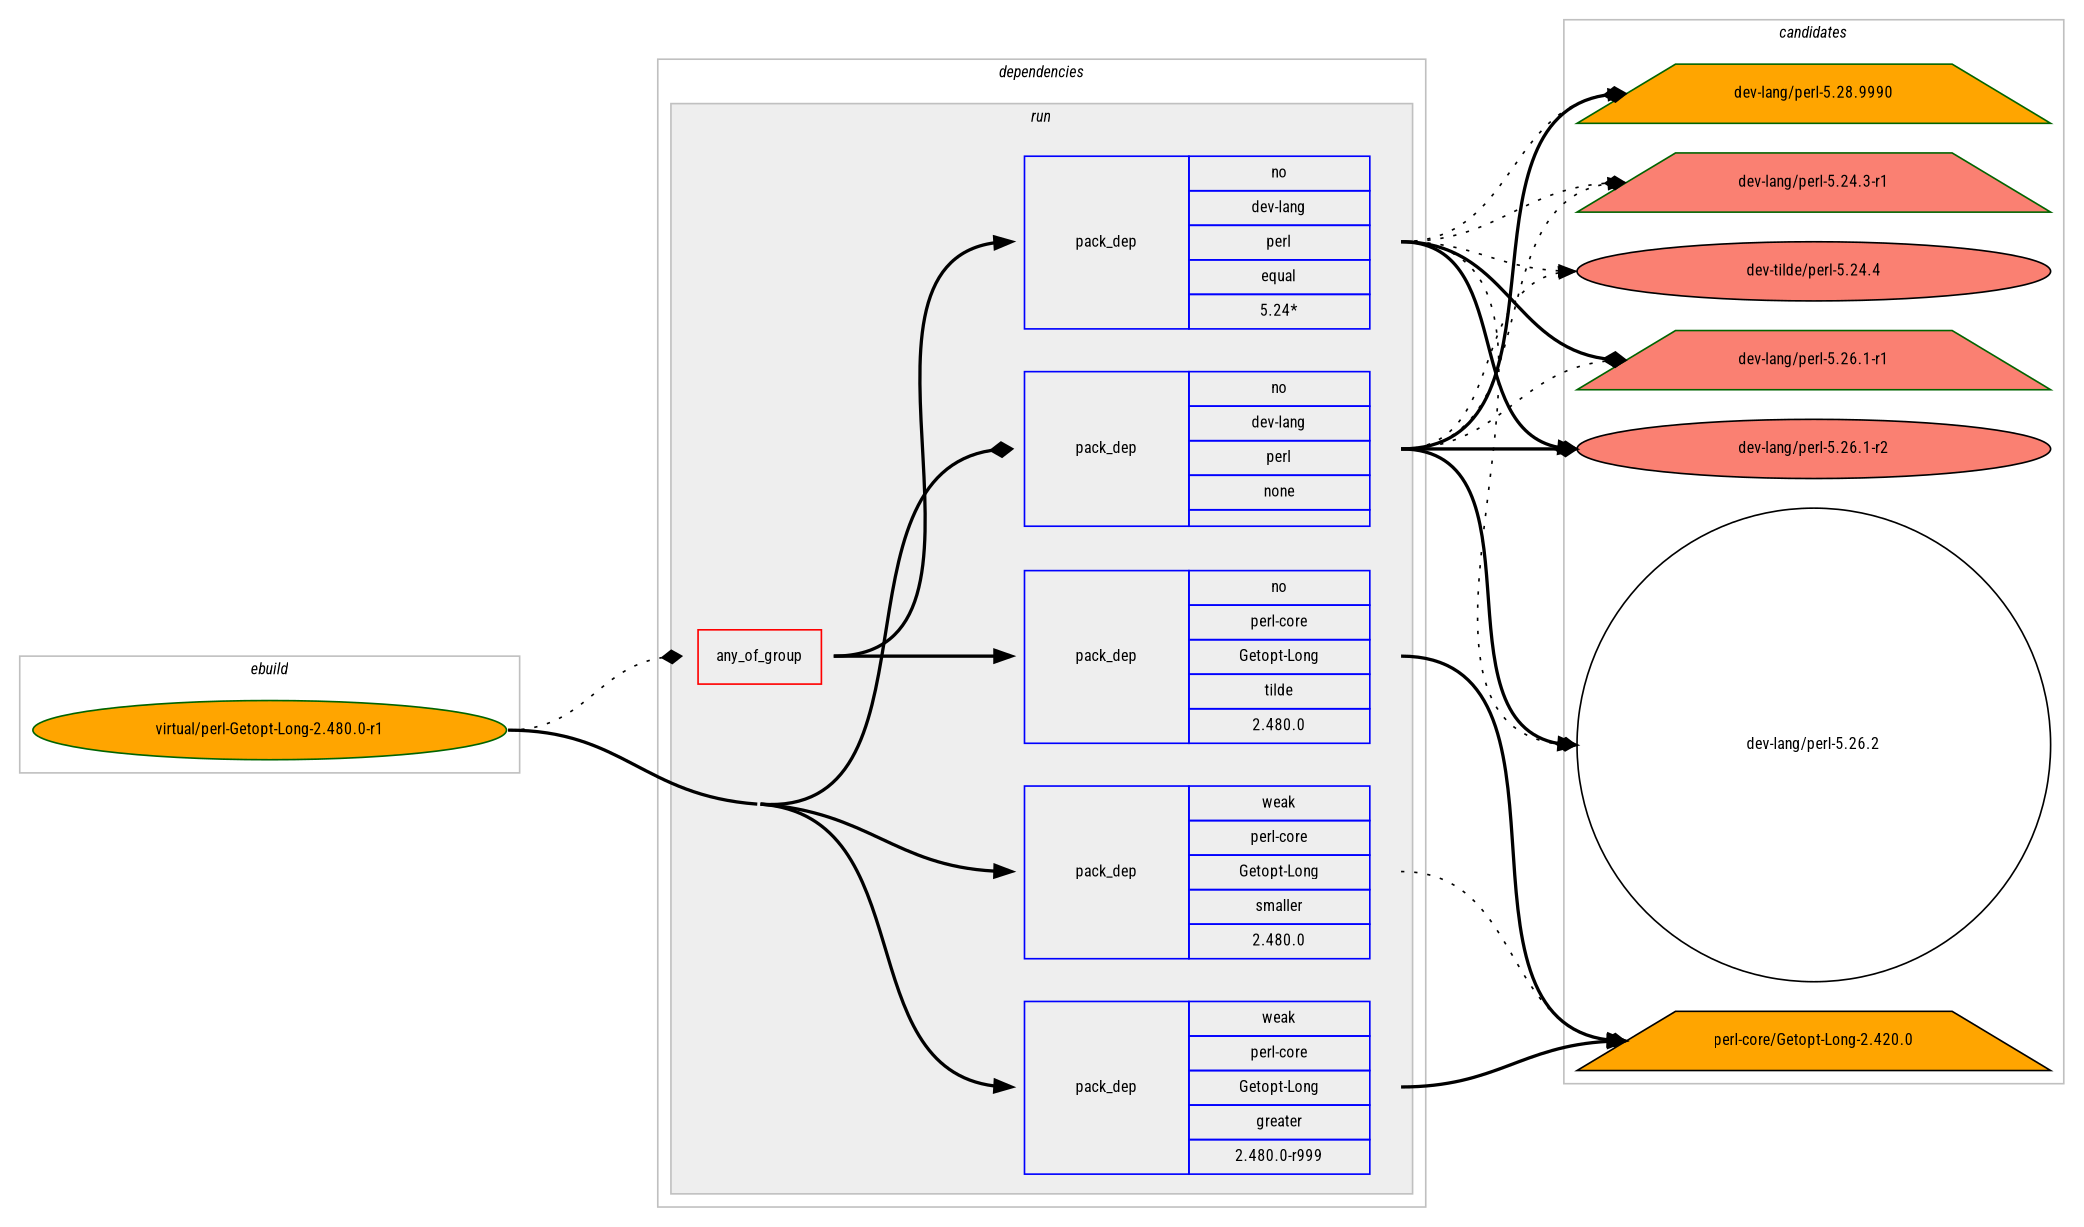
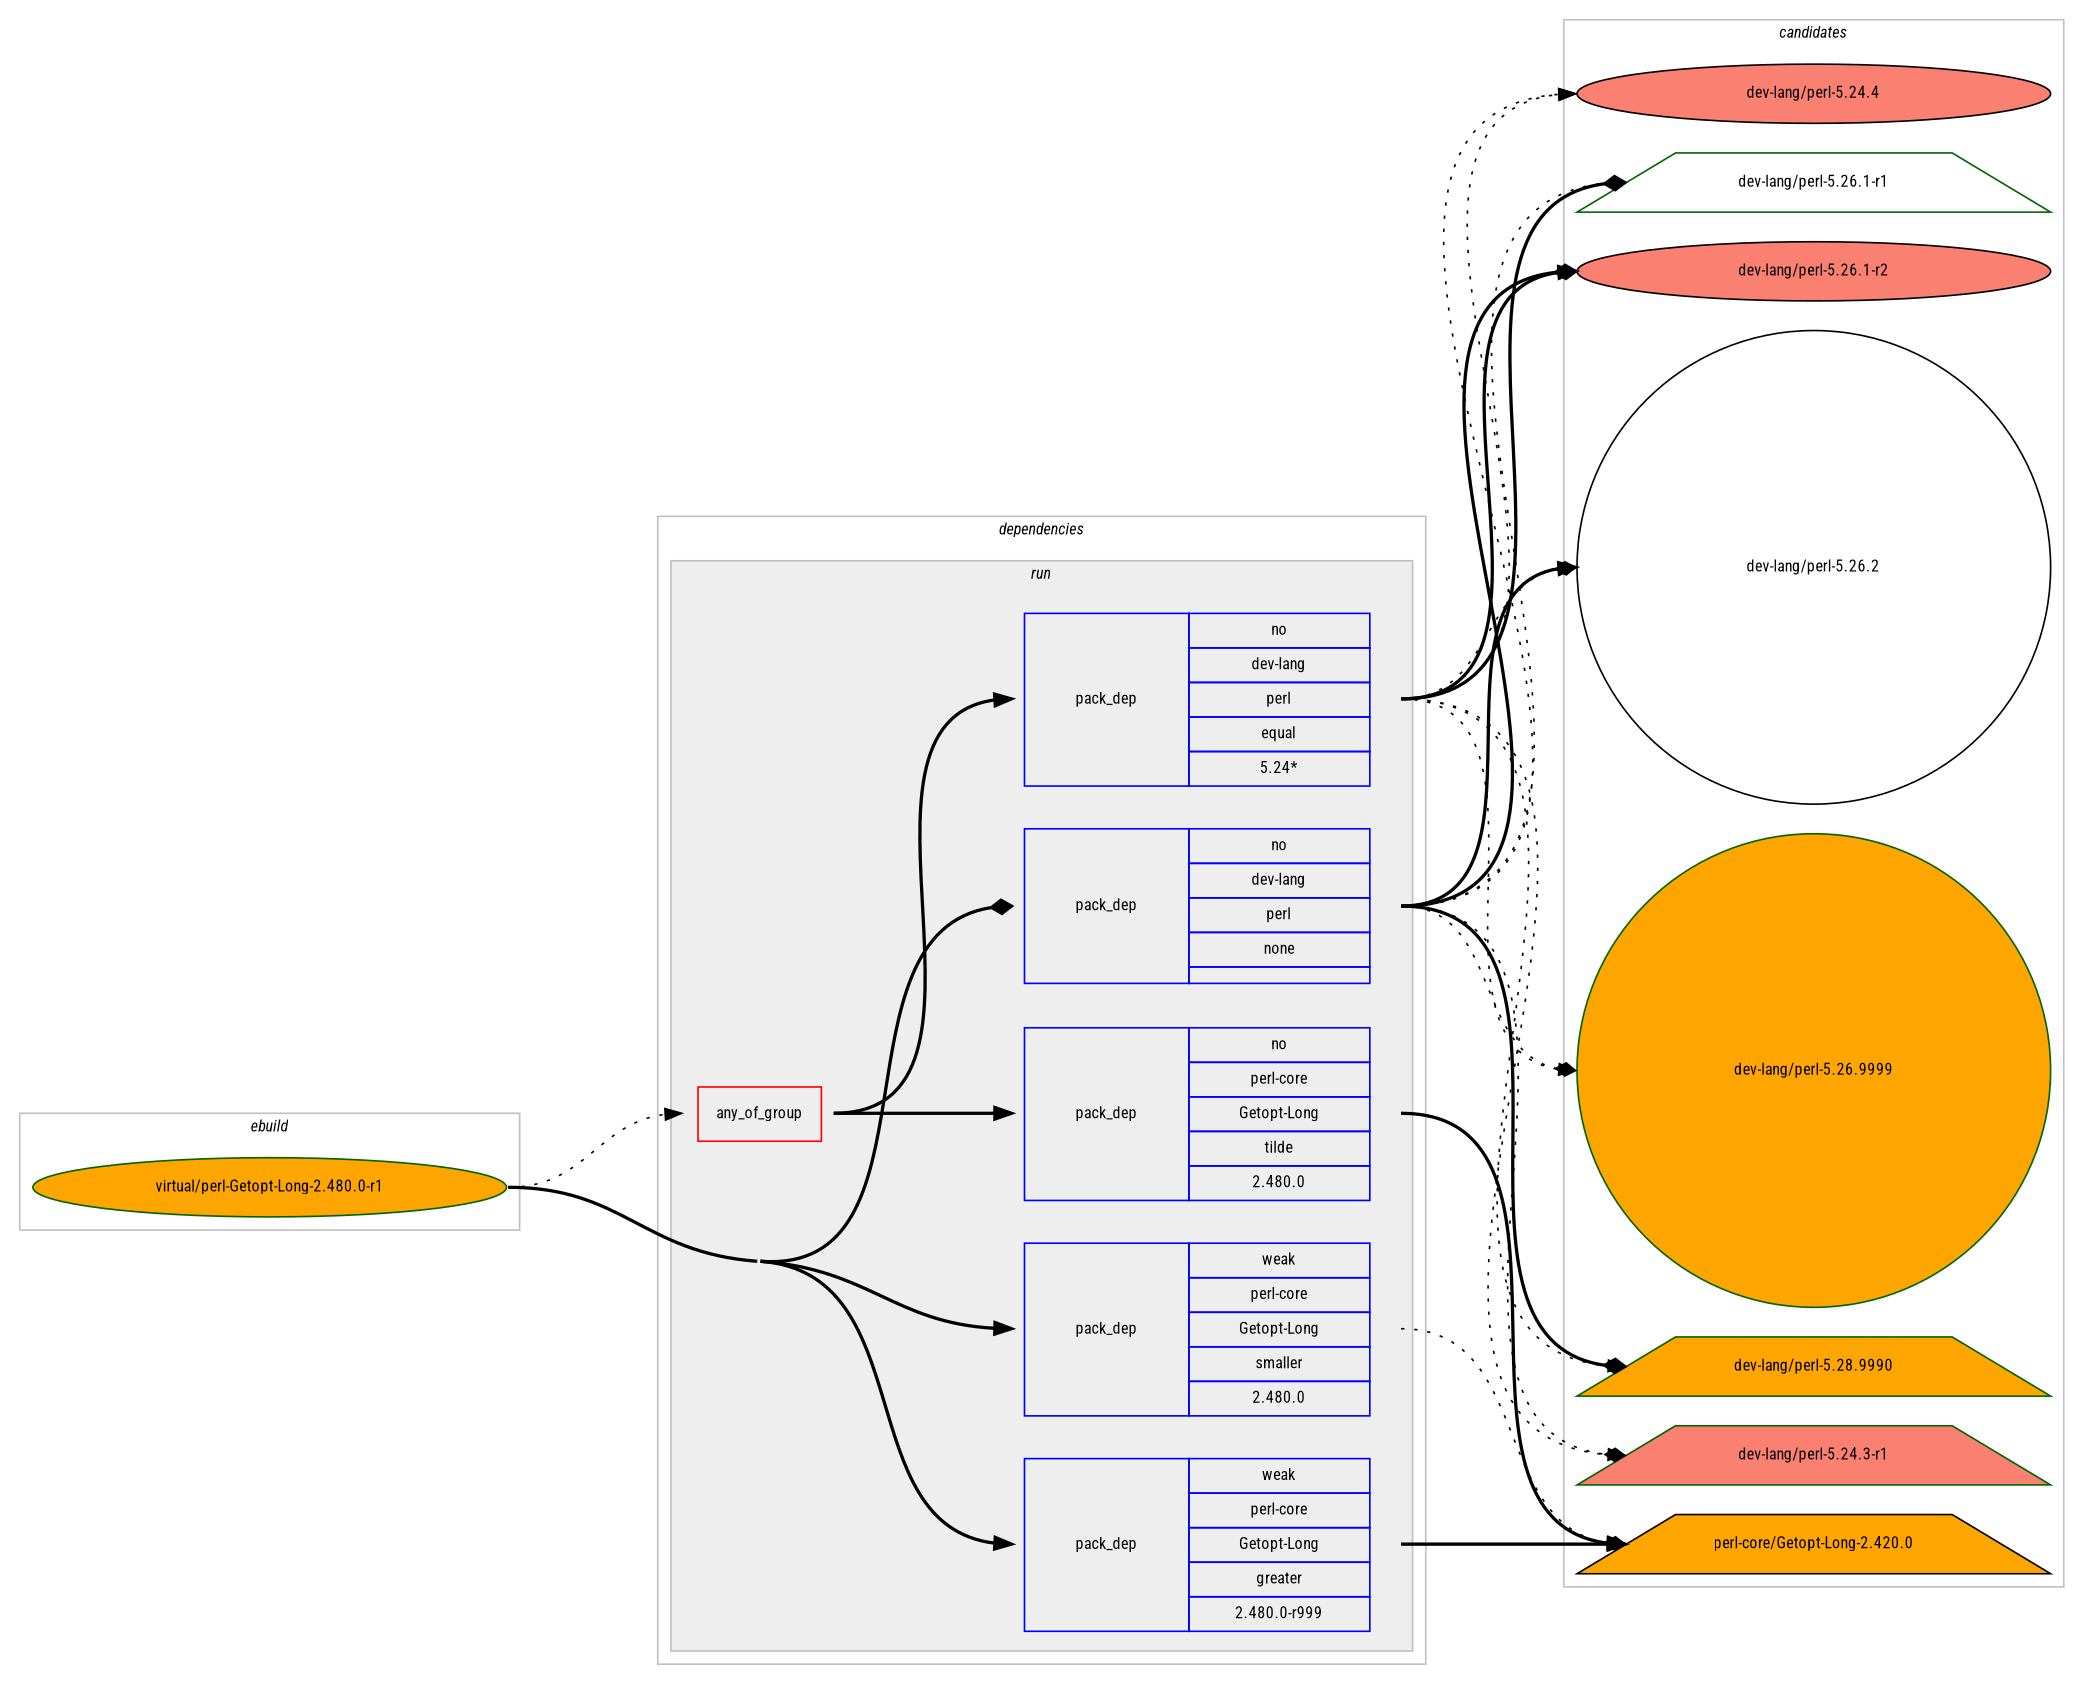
(1814, 271) -> (1814, 94)
(1814, 360) -> (1814, 183)
(587, 699) -> (588, 1156)
none -> (1814, 1071)
